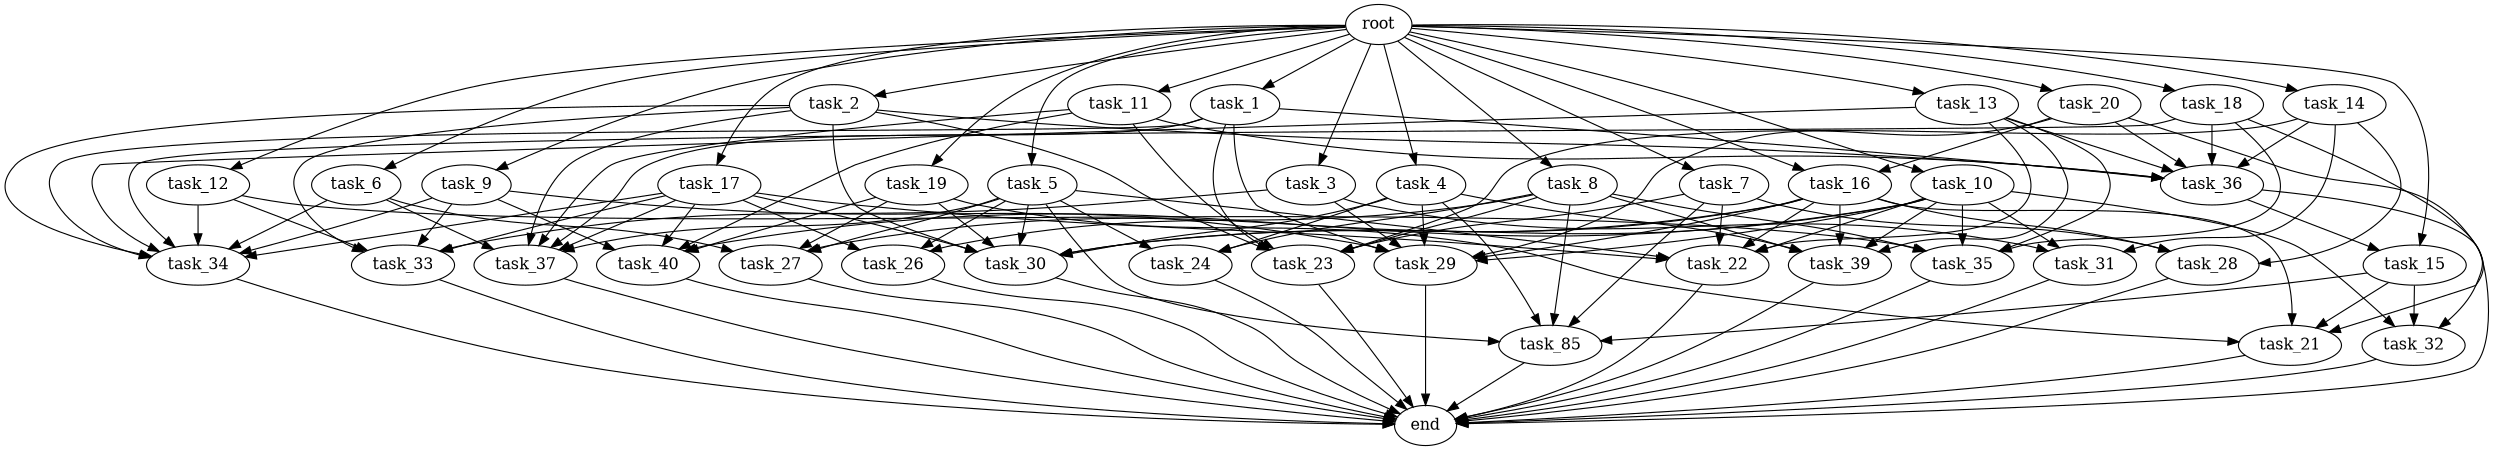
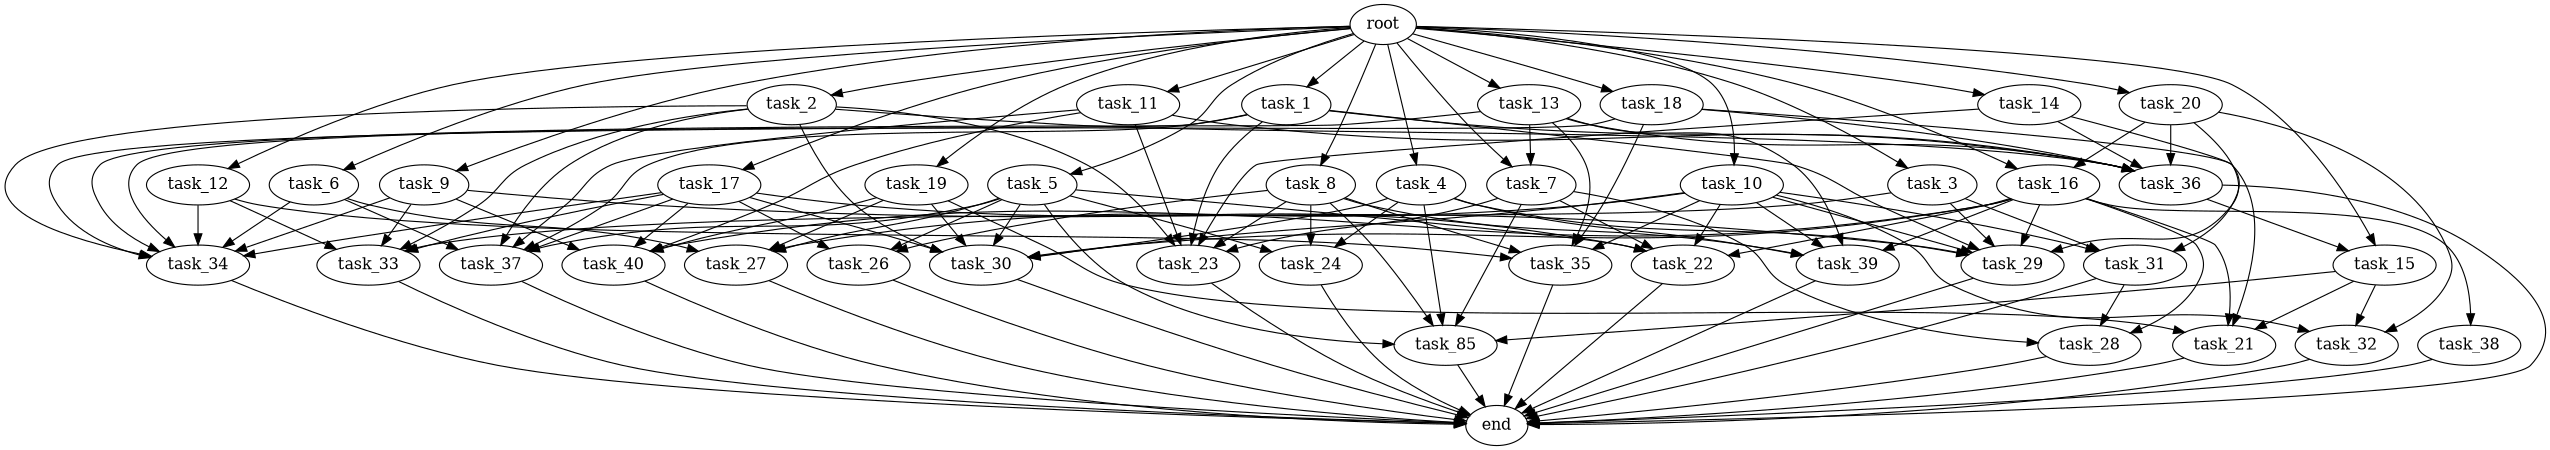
(2380, 220) -> (2115, 300)
(1901, 236) -> (1530, 139)
none -> (2469, 345)
